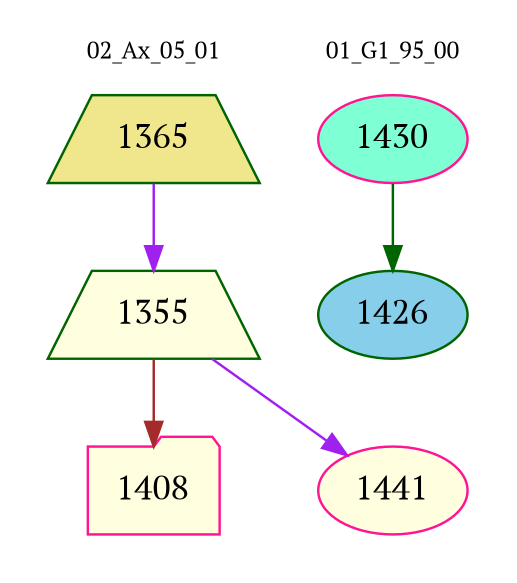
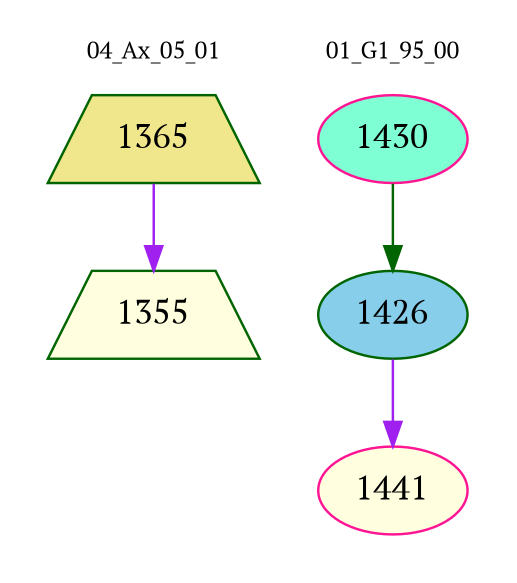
(154, 52) -> (154, 52)
(261, 394) -> (393, 391)
(154, 490) -> none
